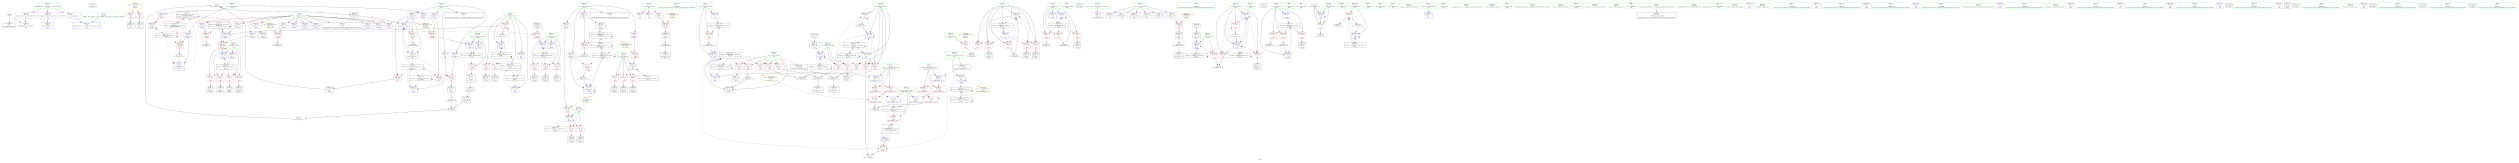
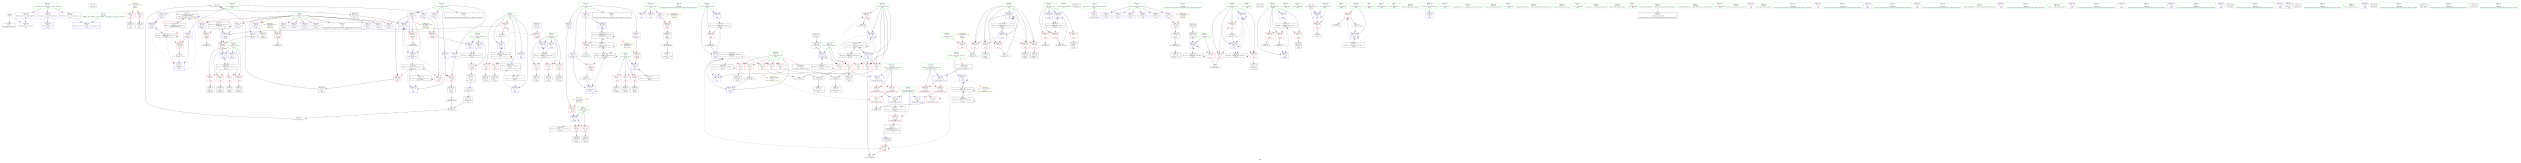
(1002, 15) -> (1018, 24)
